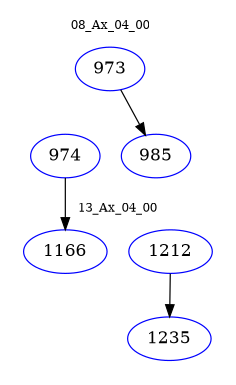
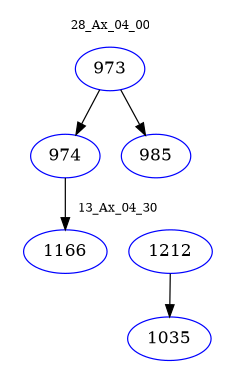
(111, 26) -> (111, 26)
none -> (91, 107)
(118, 209) -> (118, 209)
(169, 339) -> (169, 339)
